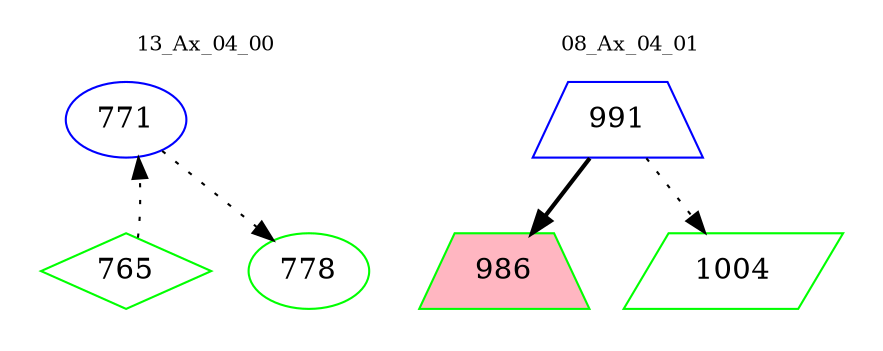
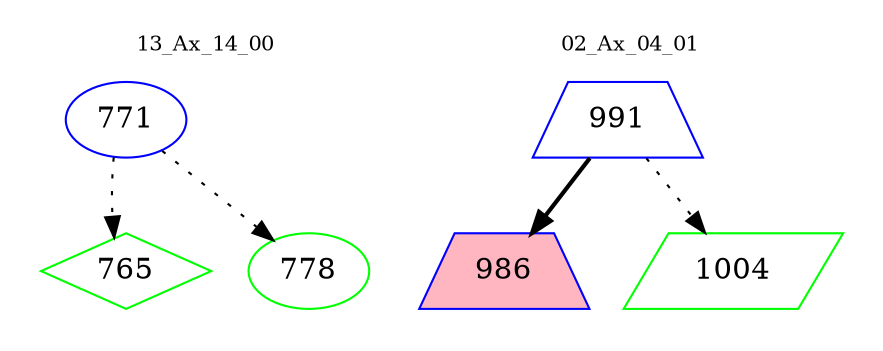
(206, 45) -> (206, 45)
(630, 45) -> (630, 45)
(140, 208) -> (112, 187)
(504, 271) -> (504, 271)
